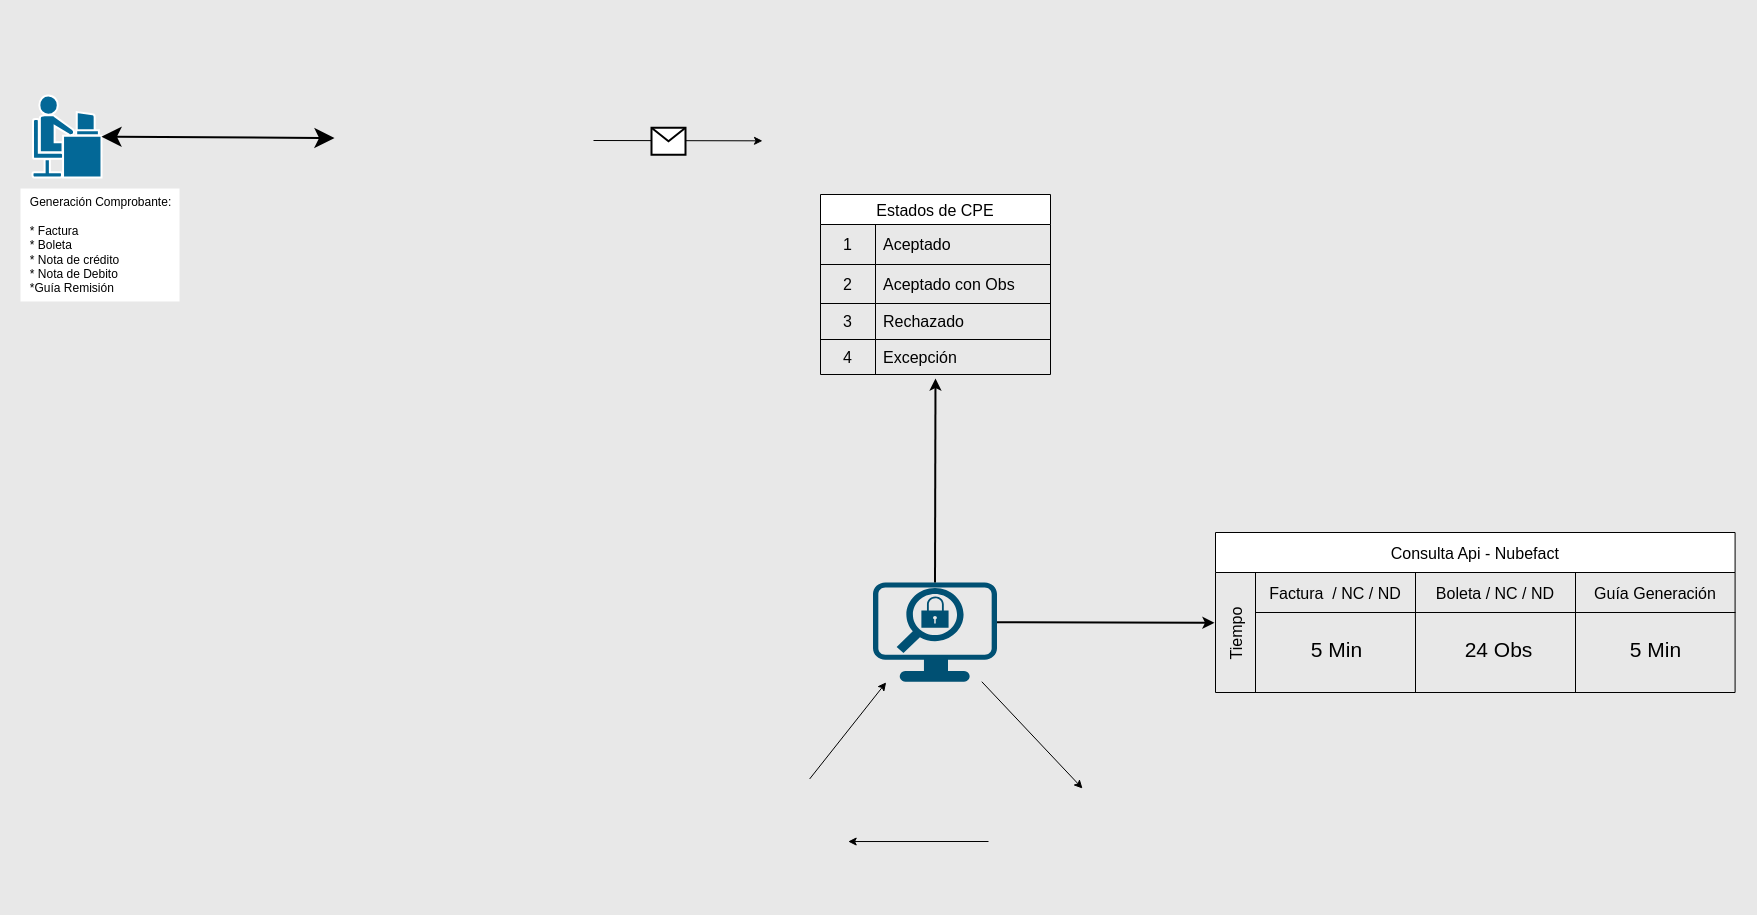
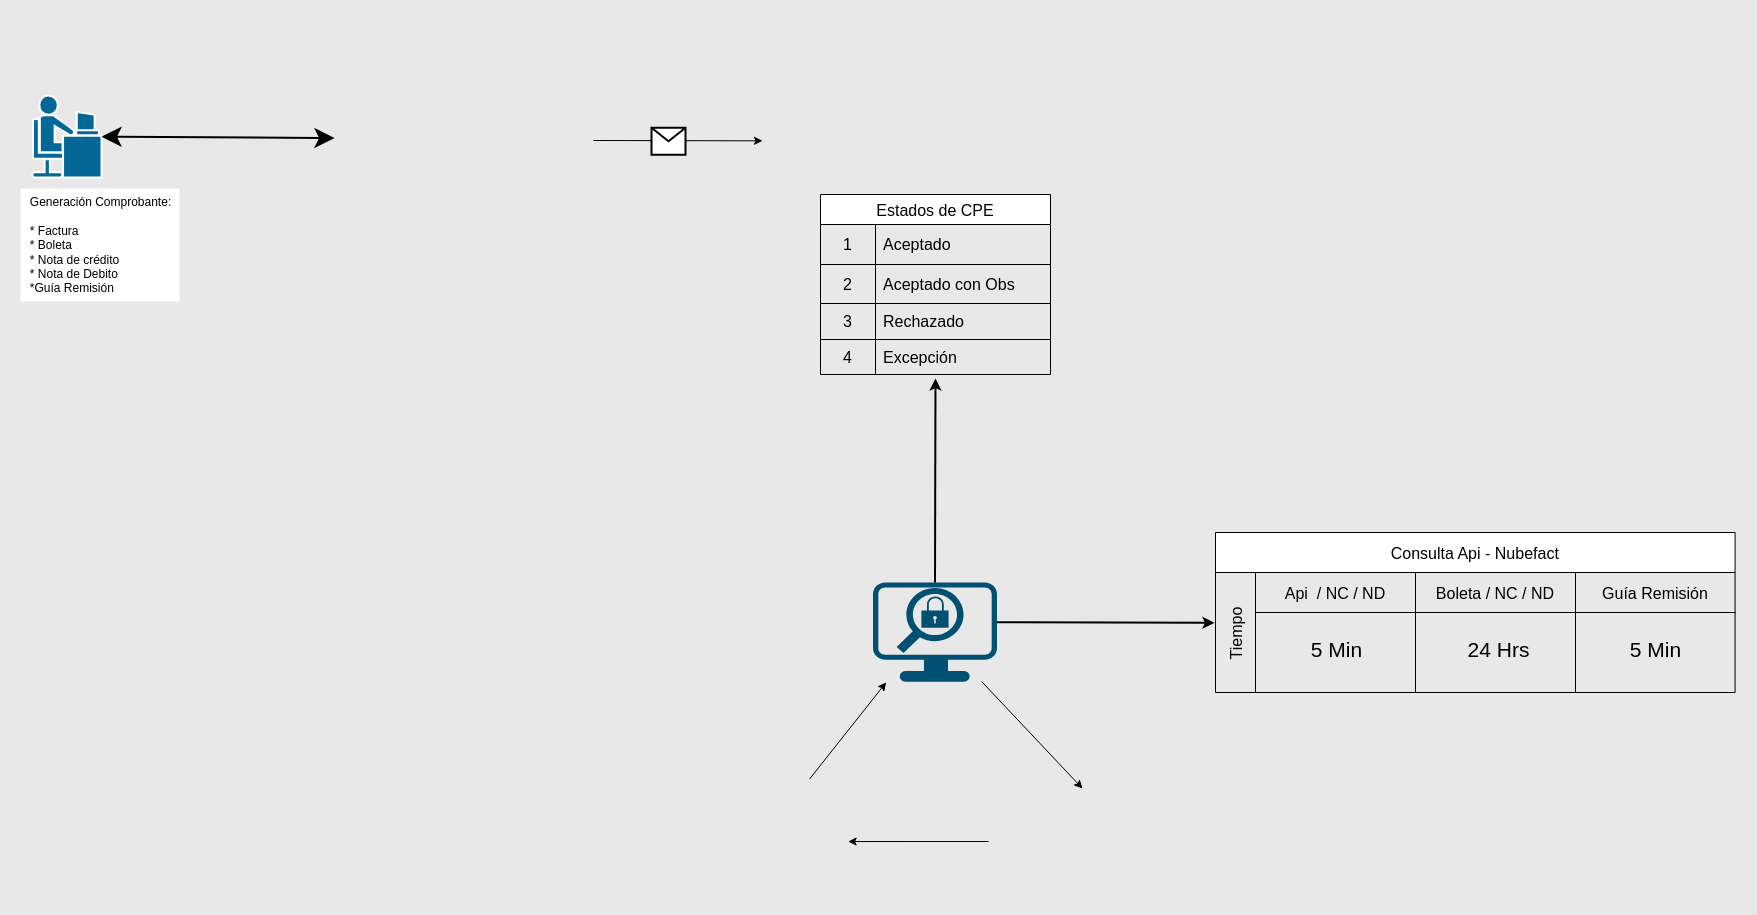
(1335, 594) -> (1335, 594)
(1655, 594) -> (1655, 594)
(1499, 650) -> (1499, 650)
